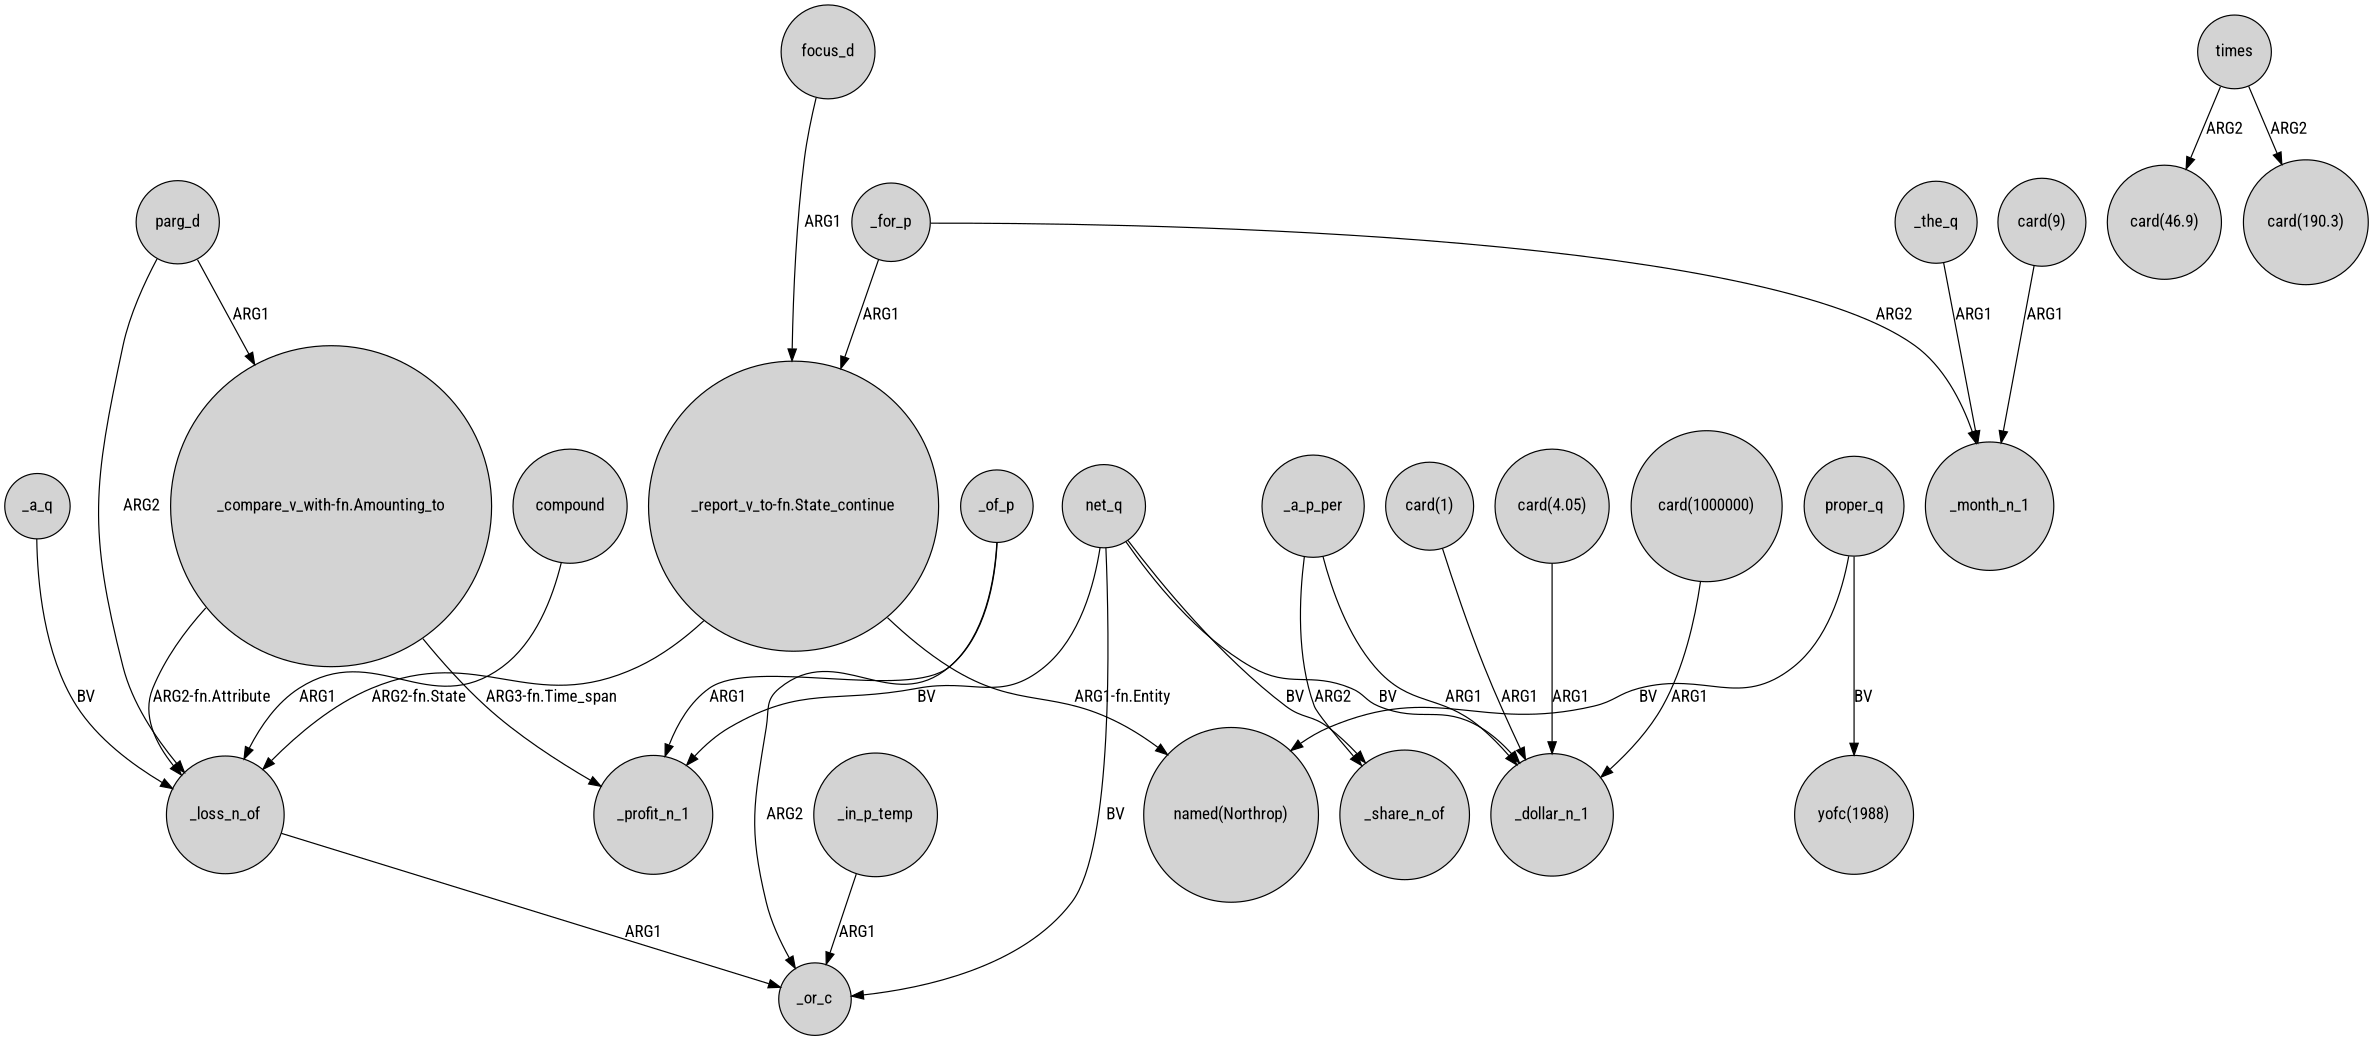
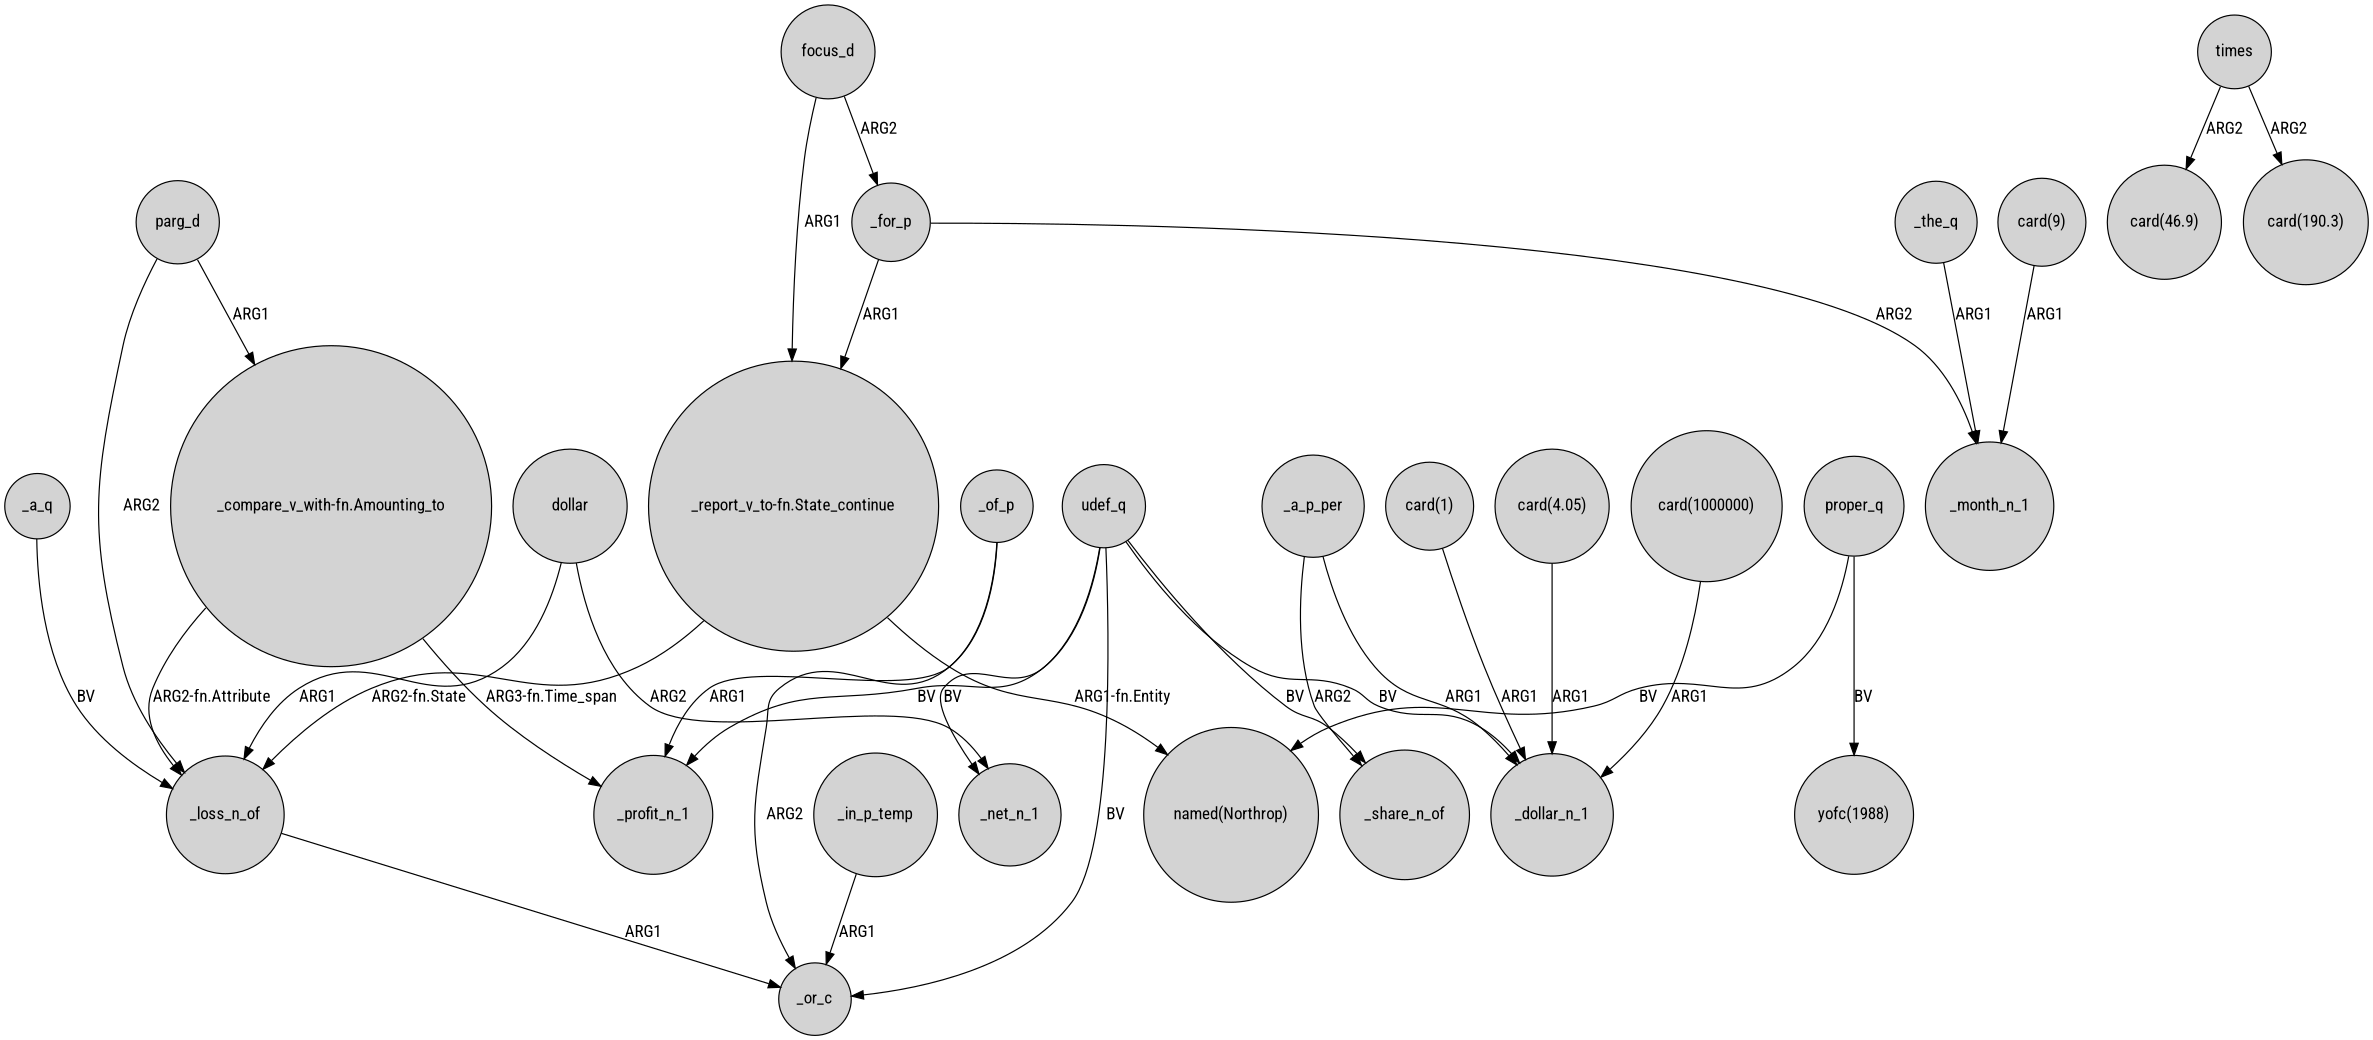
none -> (859, 135)
(570, 506) -> (570, 506)
(1104, 506) -> (1104, 506)
none -> (1010, 815)
